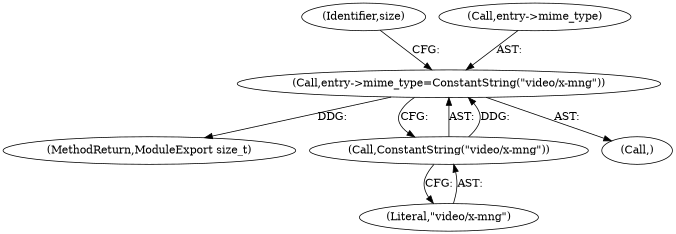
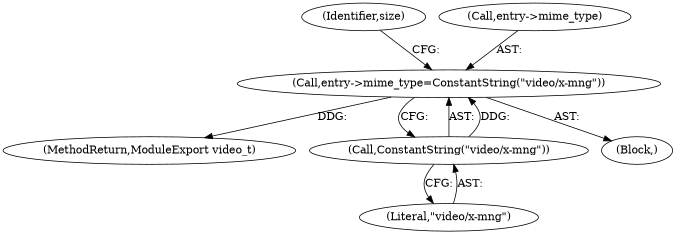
(149, 151) -> (149, 151)
(637, 151) -> (637, 151)
